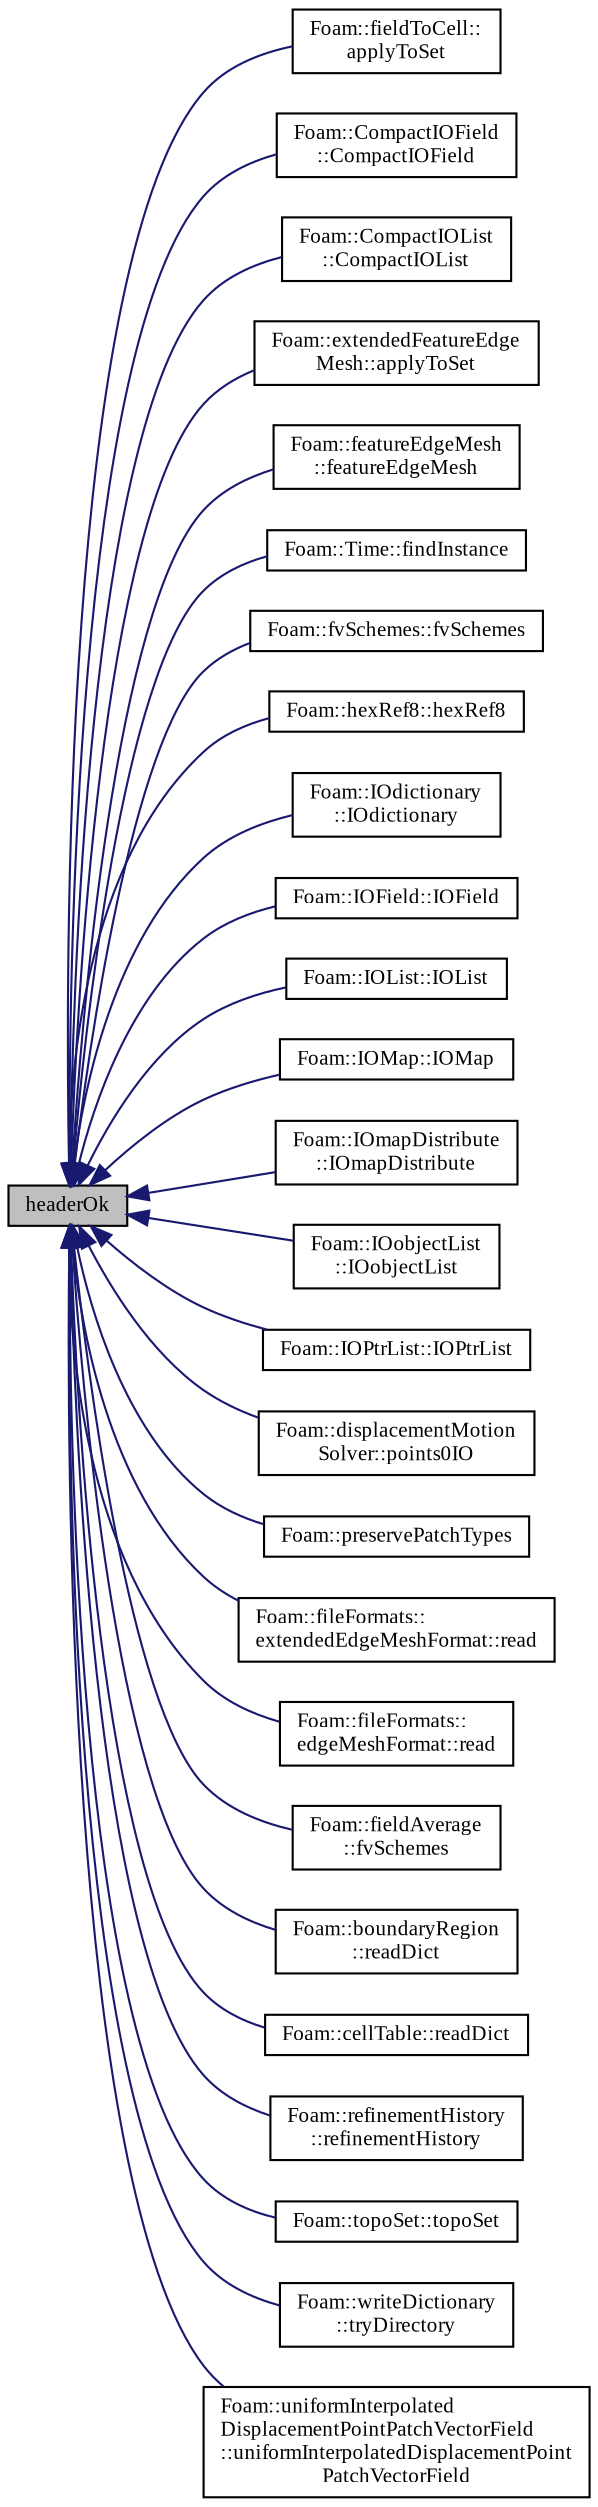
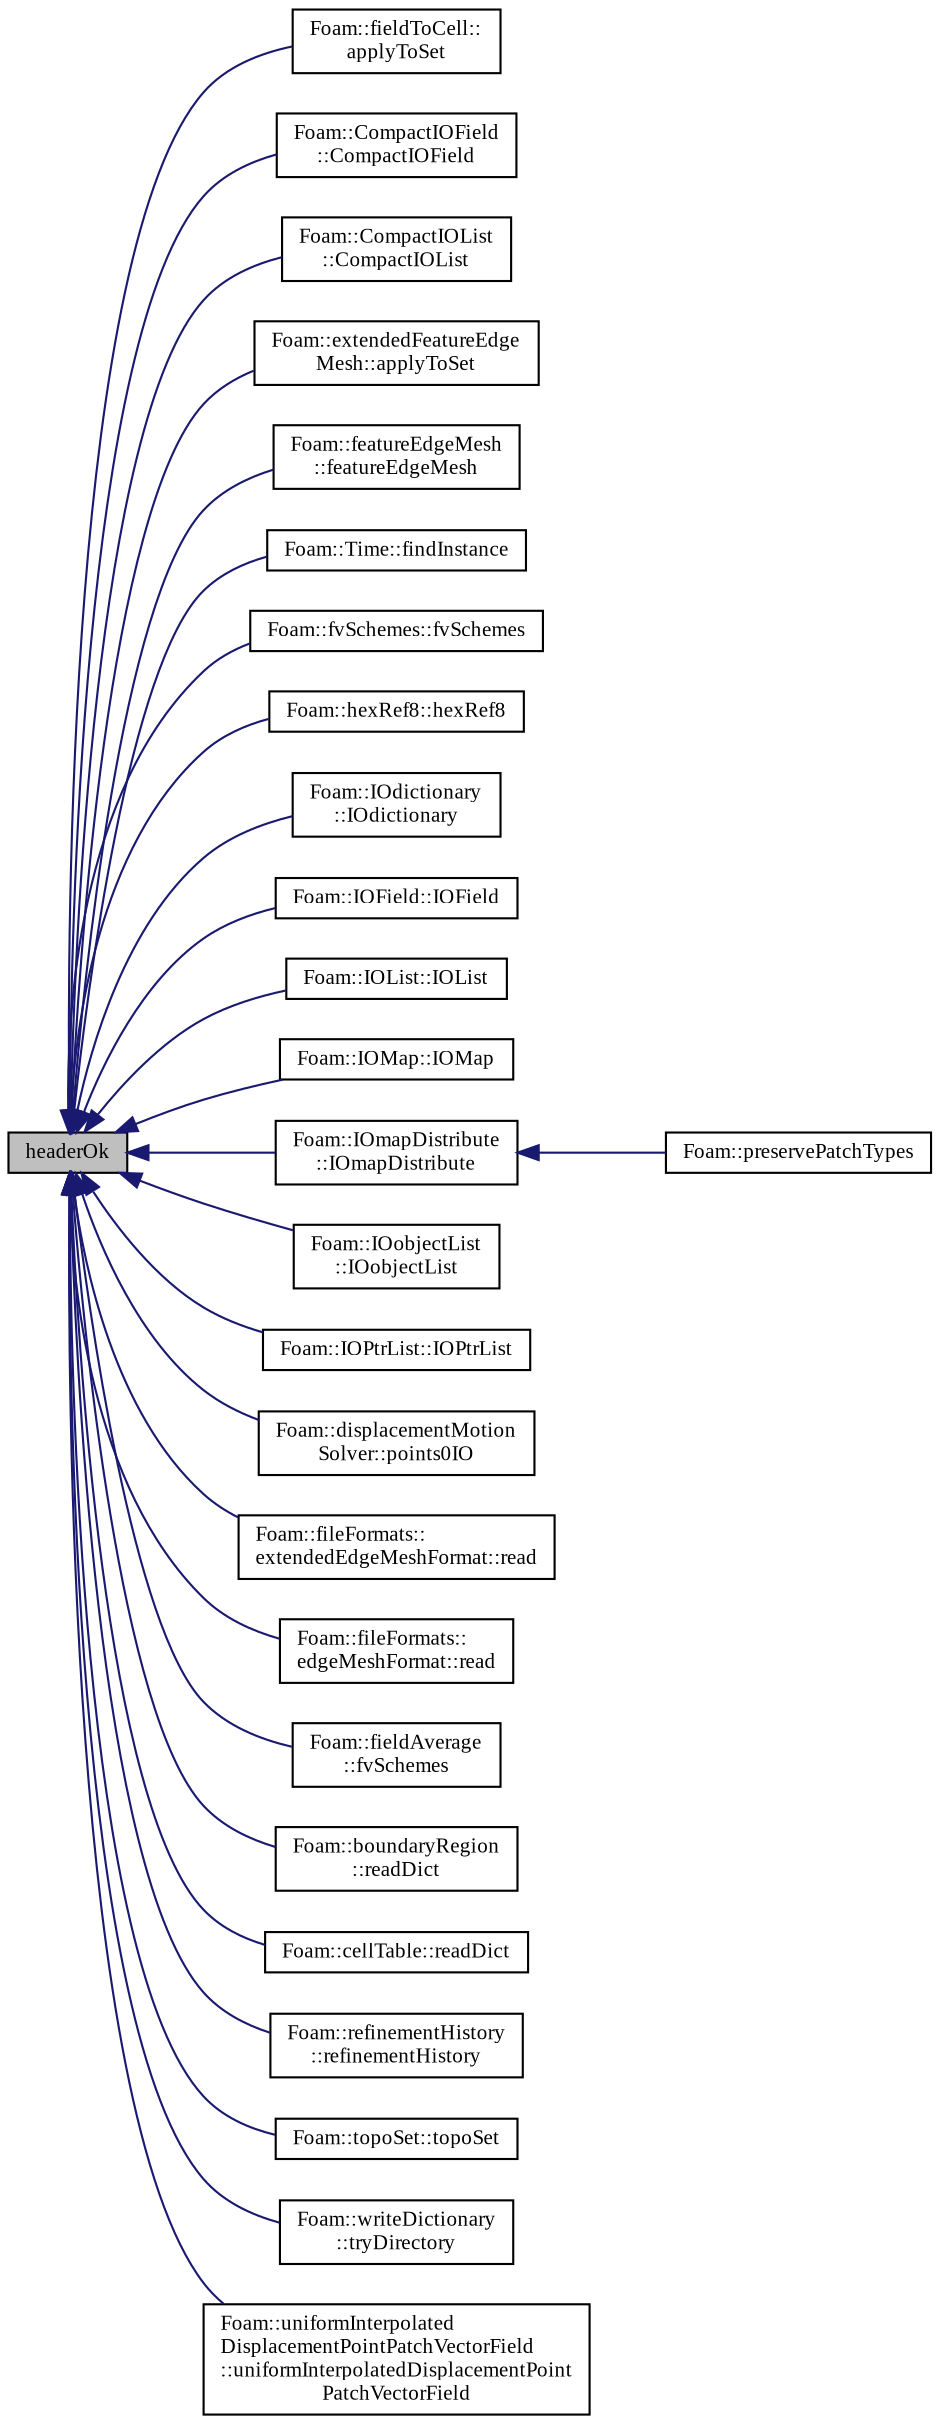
(137, 1411) -> (602, 1153)
